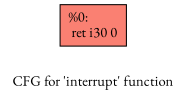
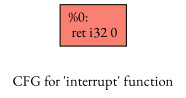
(93, 33) -> (93, 33)
